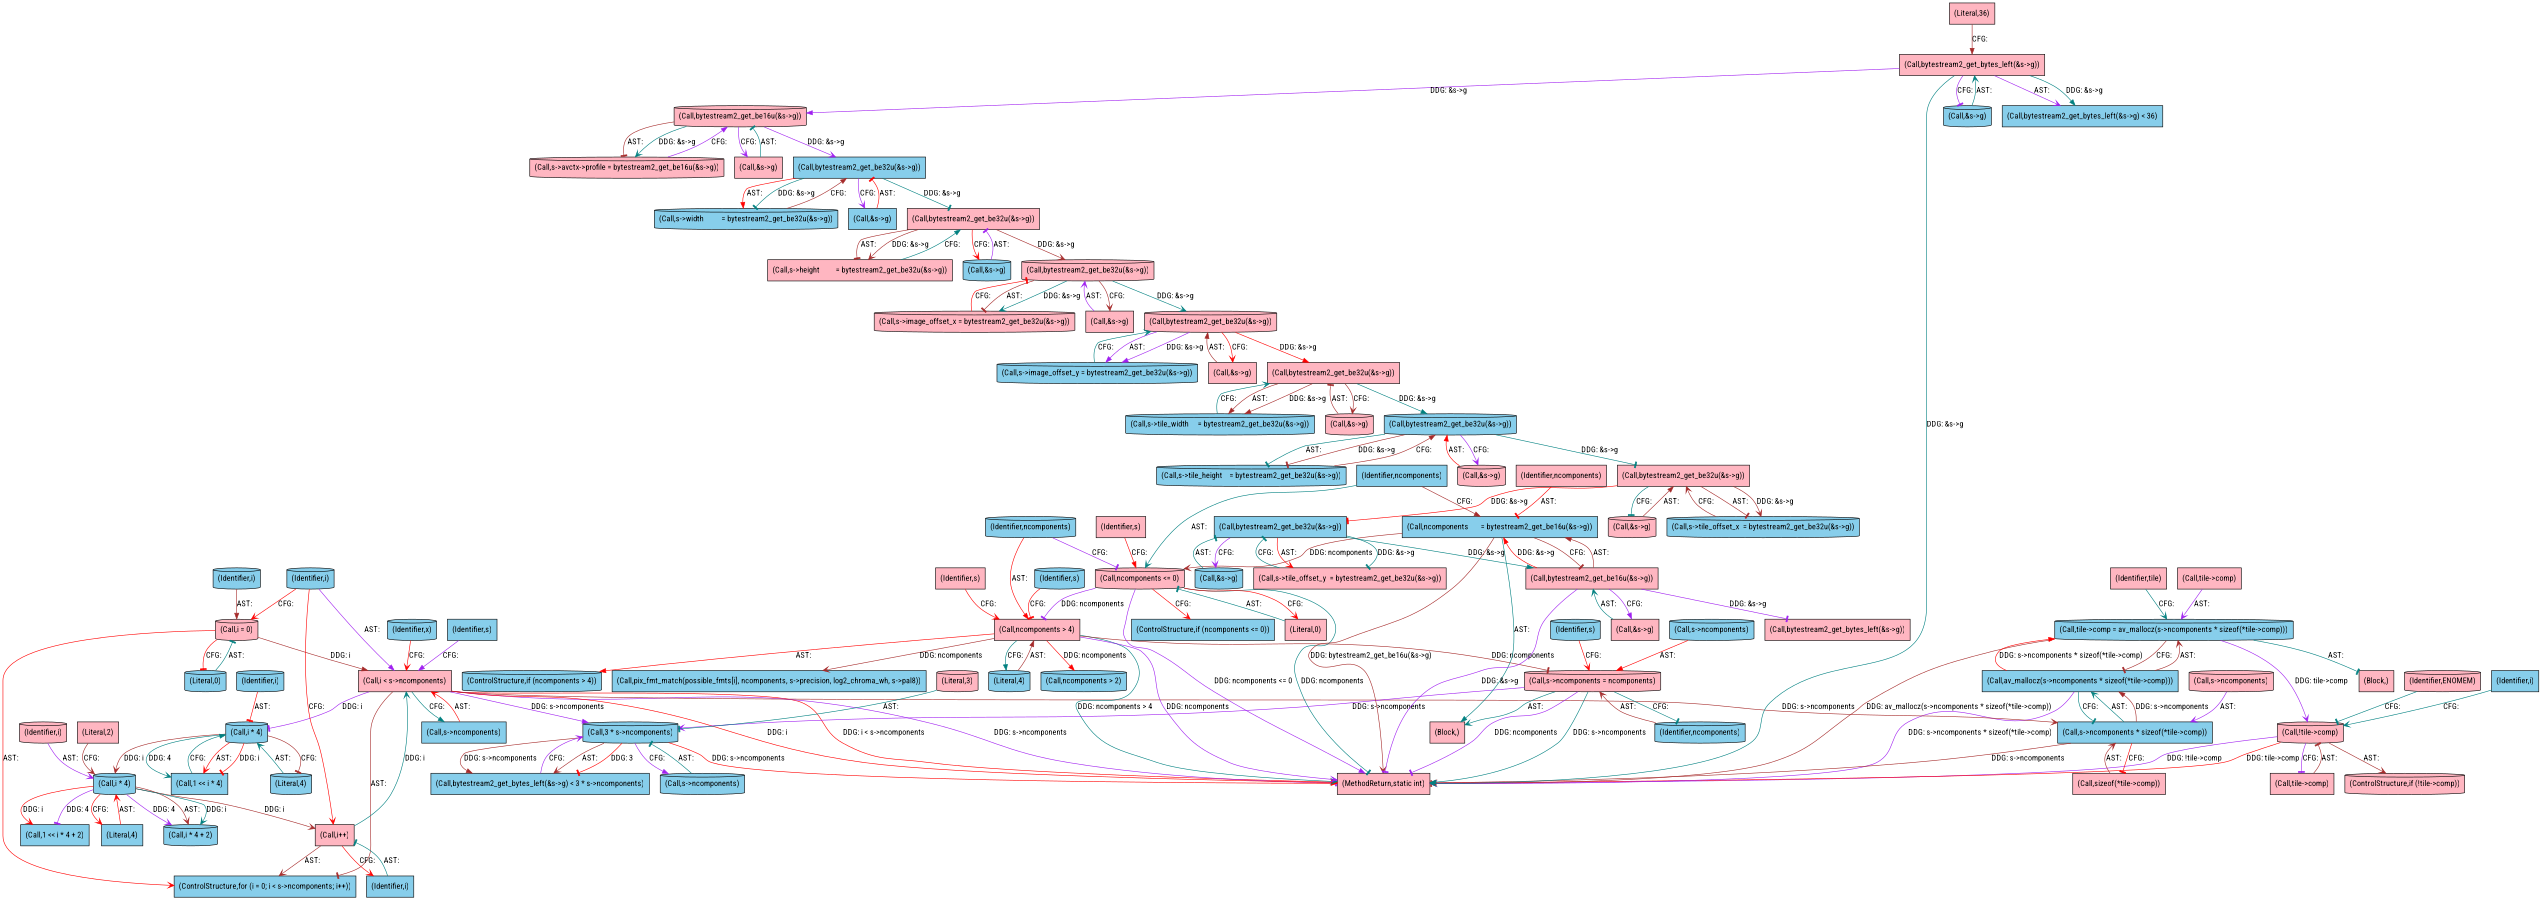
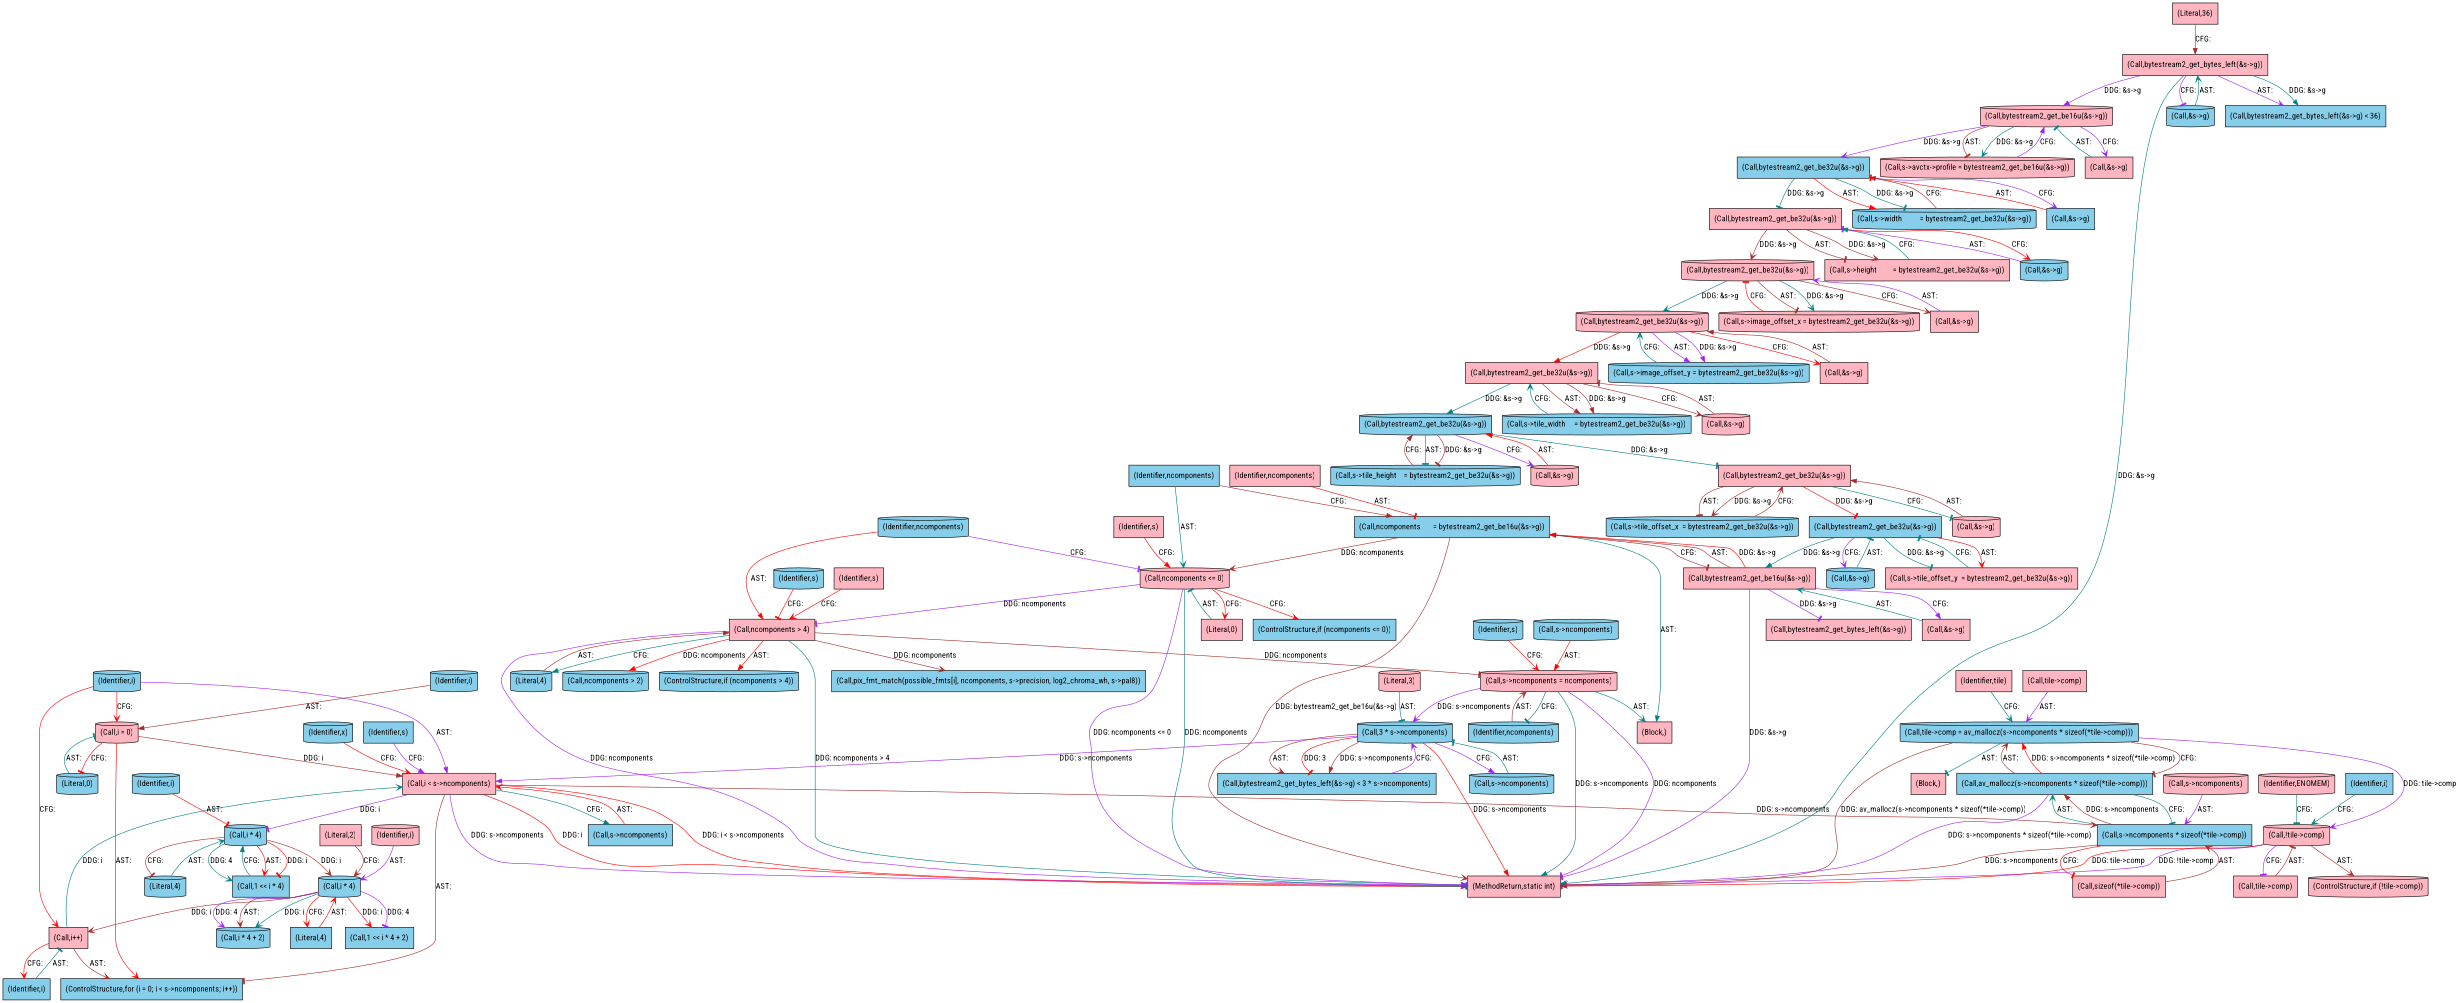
(516, 707) -> (930, 761)
